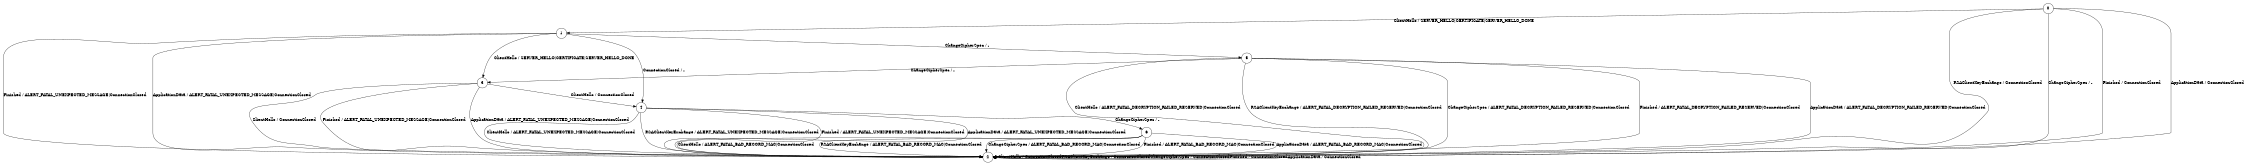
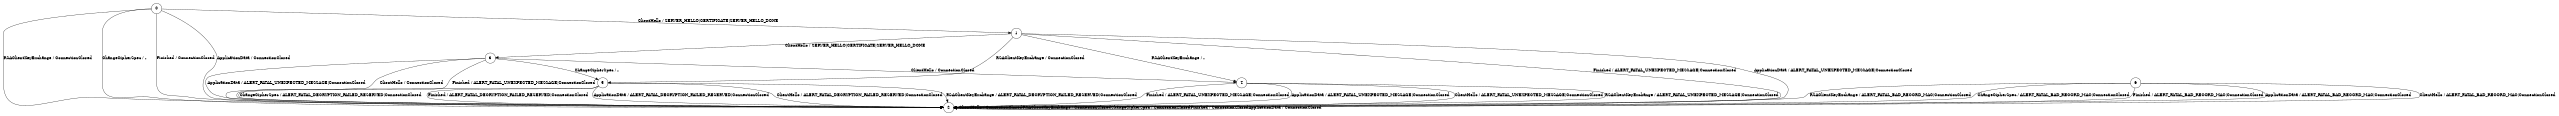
(967, 46) -> (1040, 58)
(664, 70) -> (1178, 58)
(866, 70) -> (546, 66)
(894, 114) -> none
